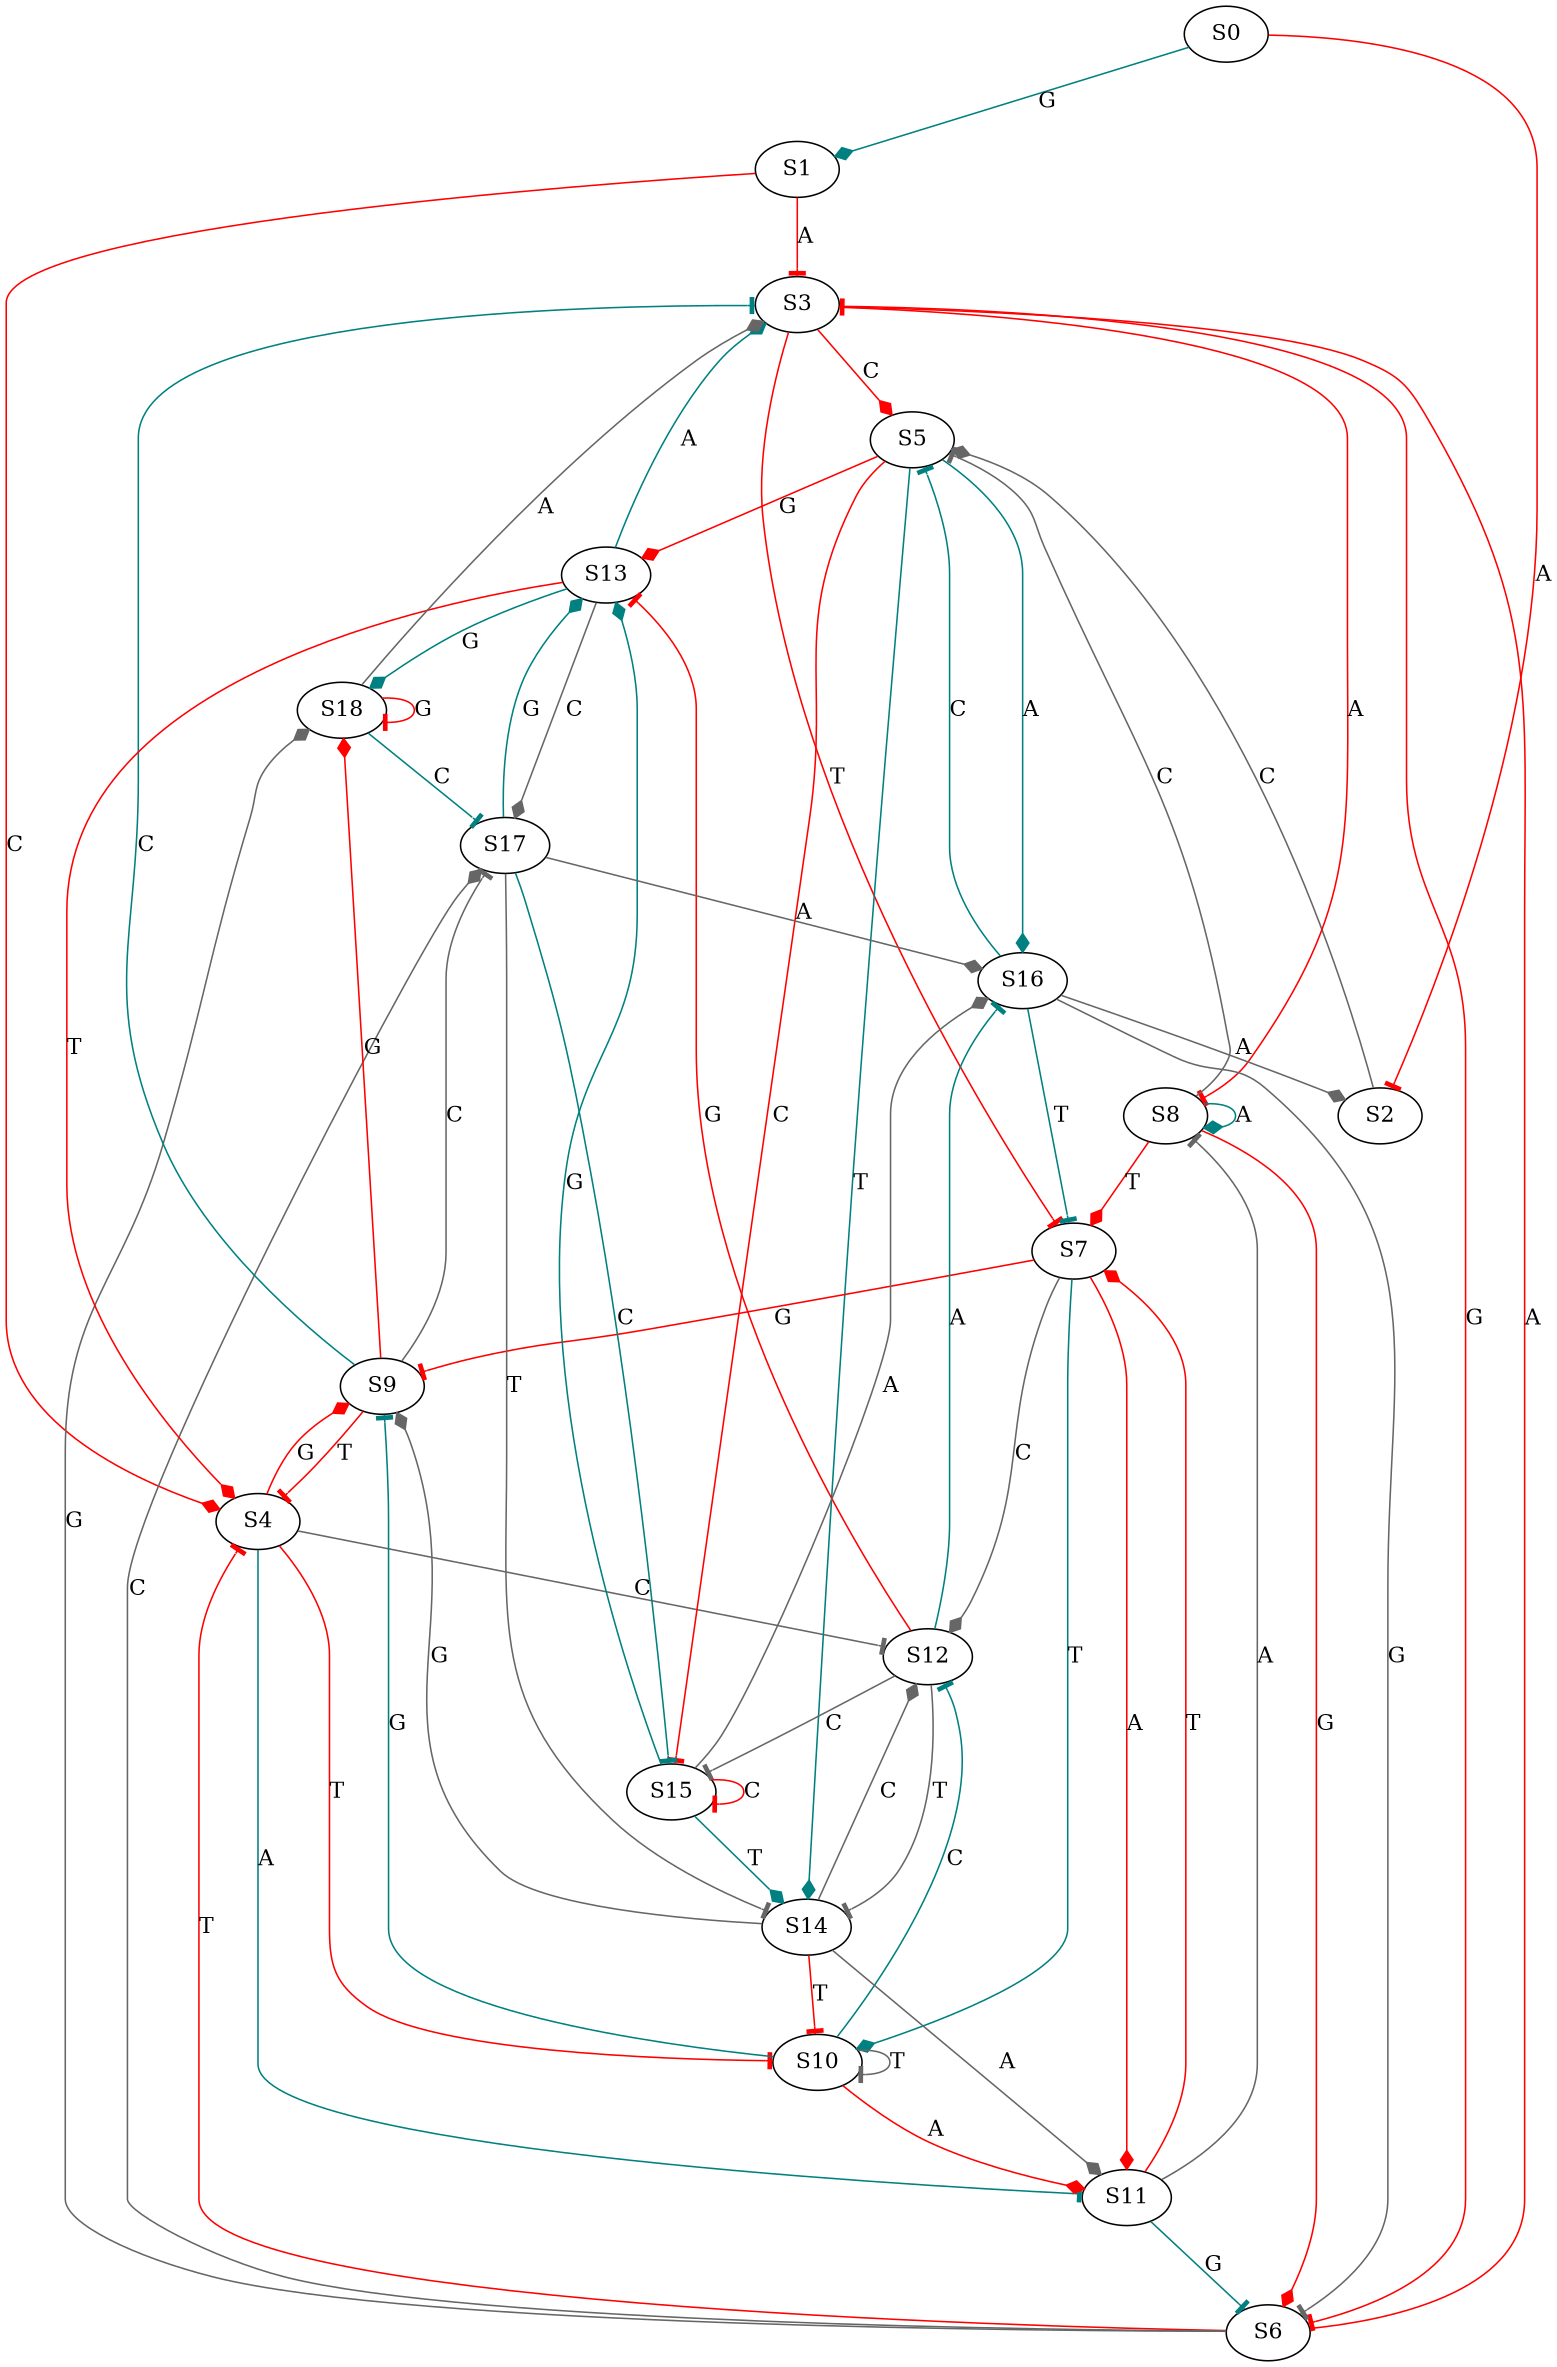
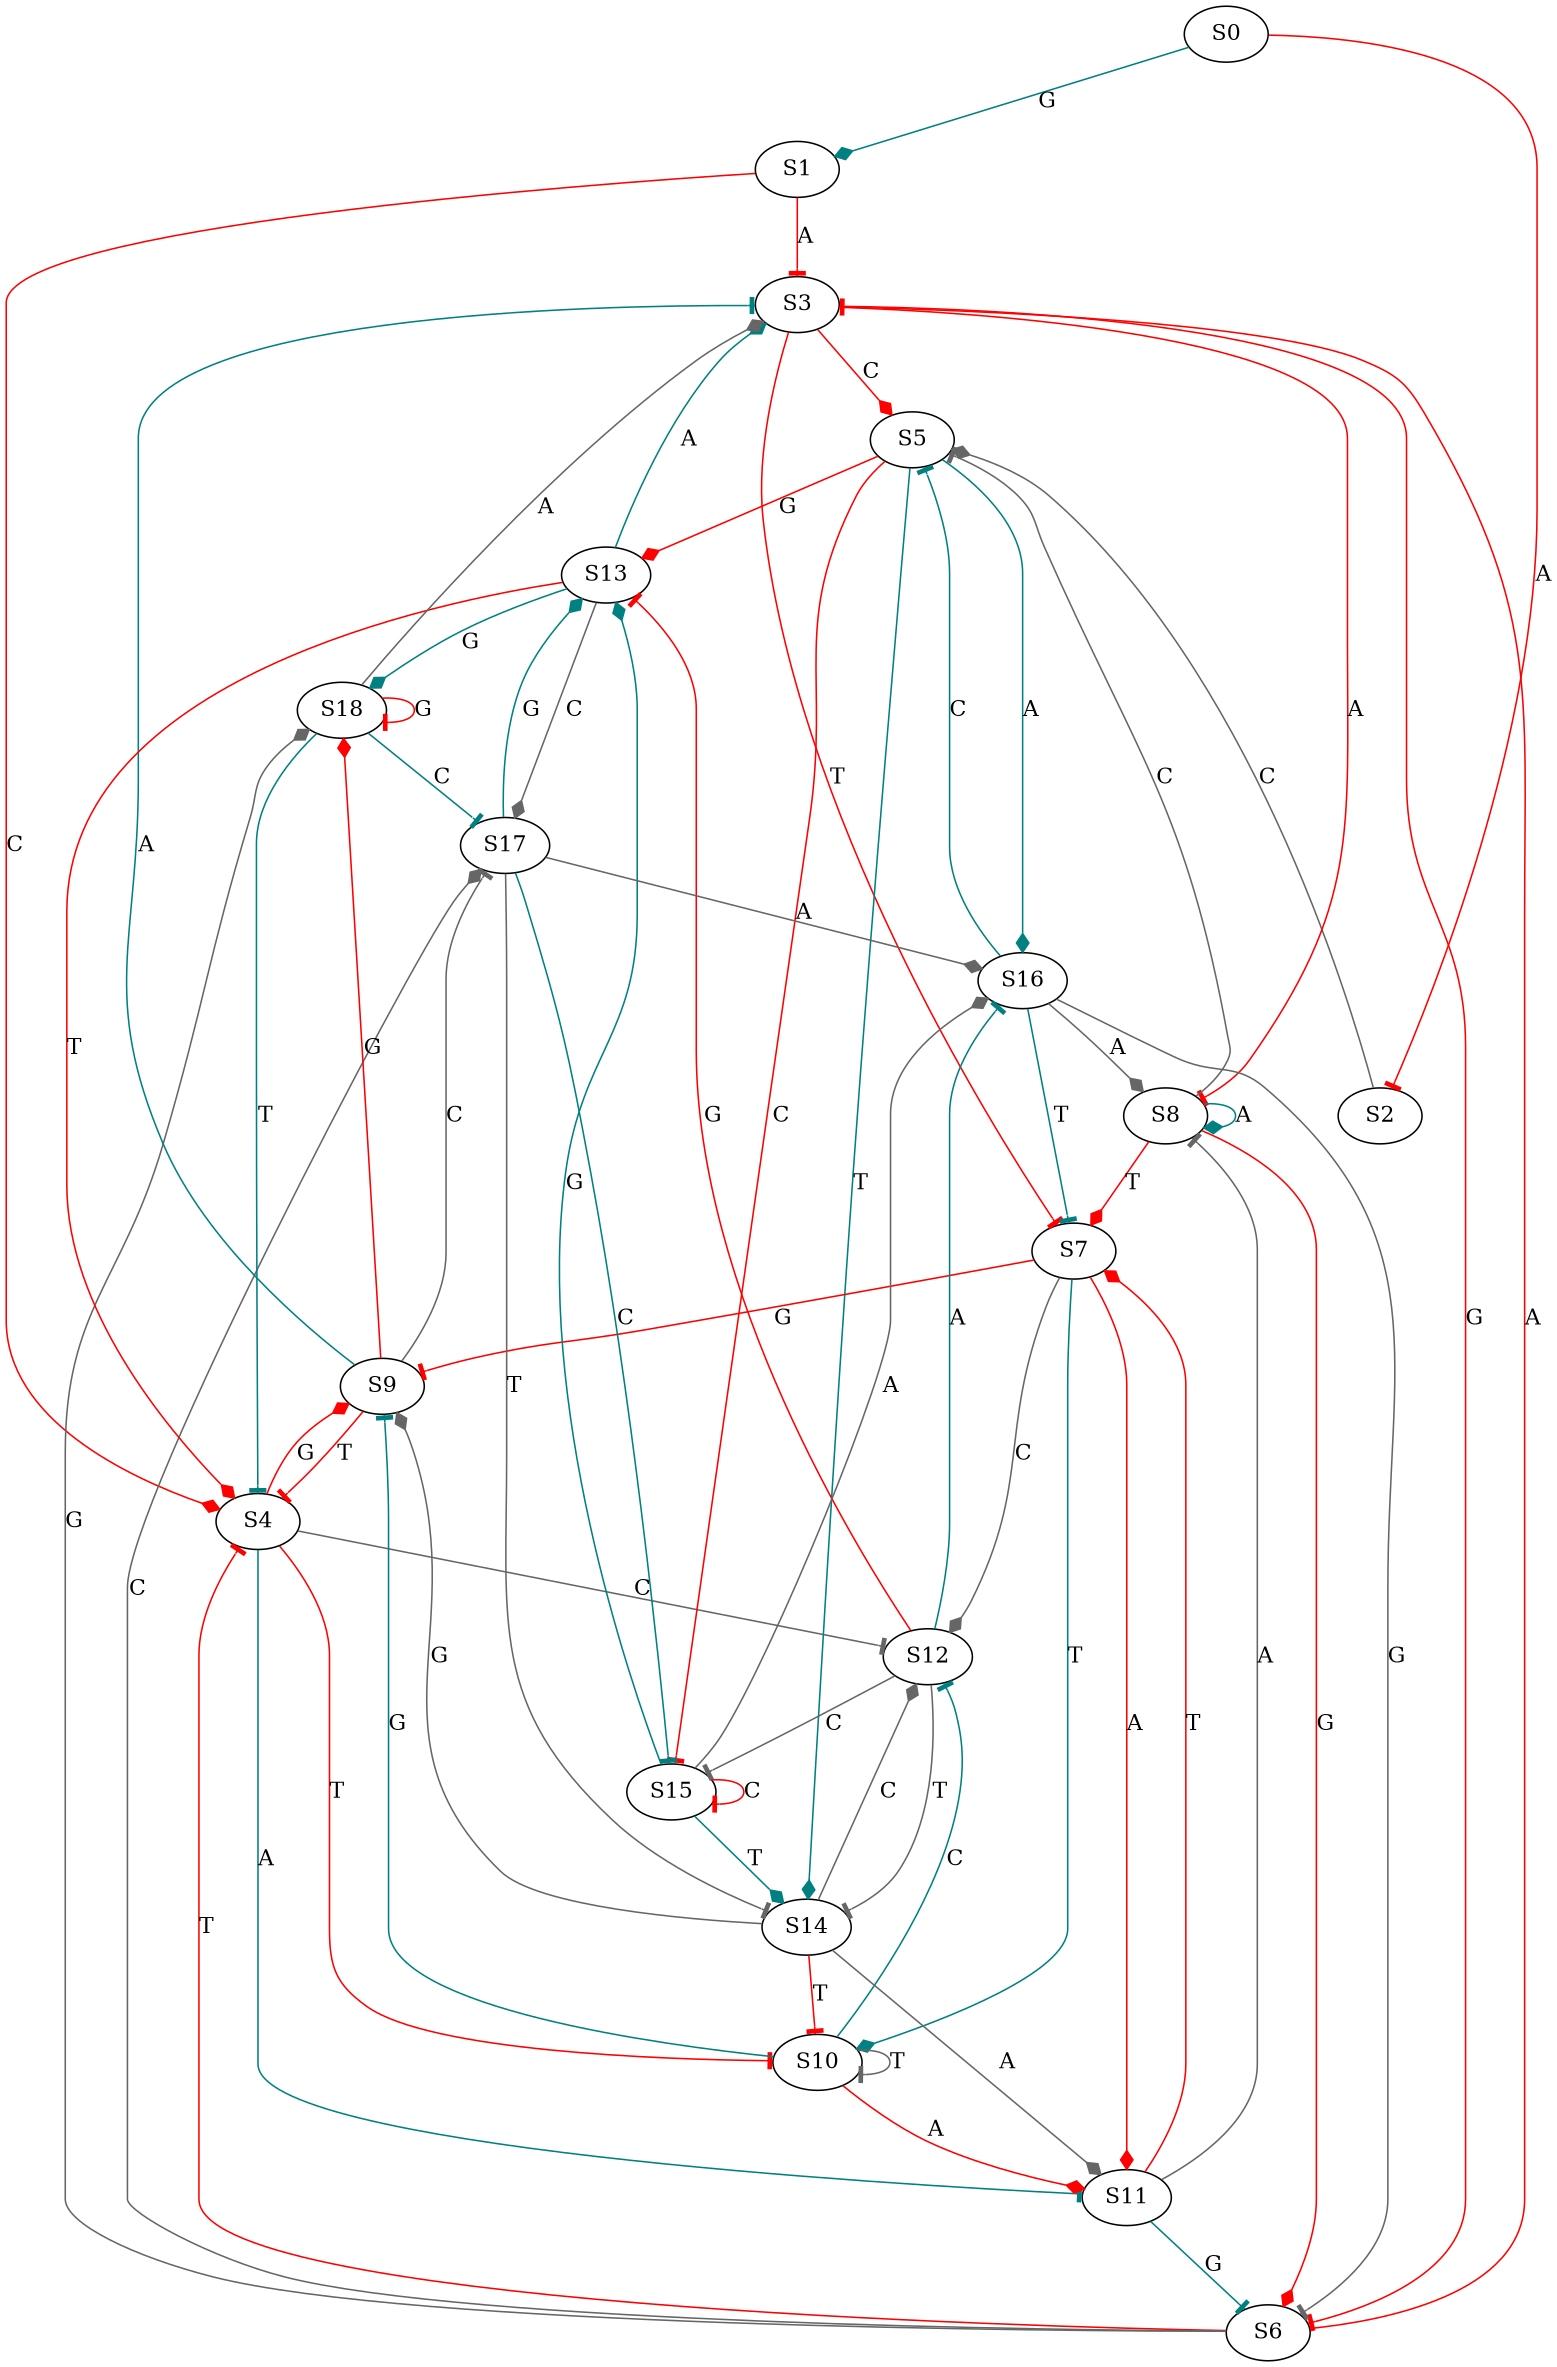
(146, 845) -> (146, 845)
(1195, 1042) -> (1090, 1040)
none -> (256, 1100)
